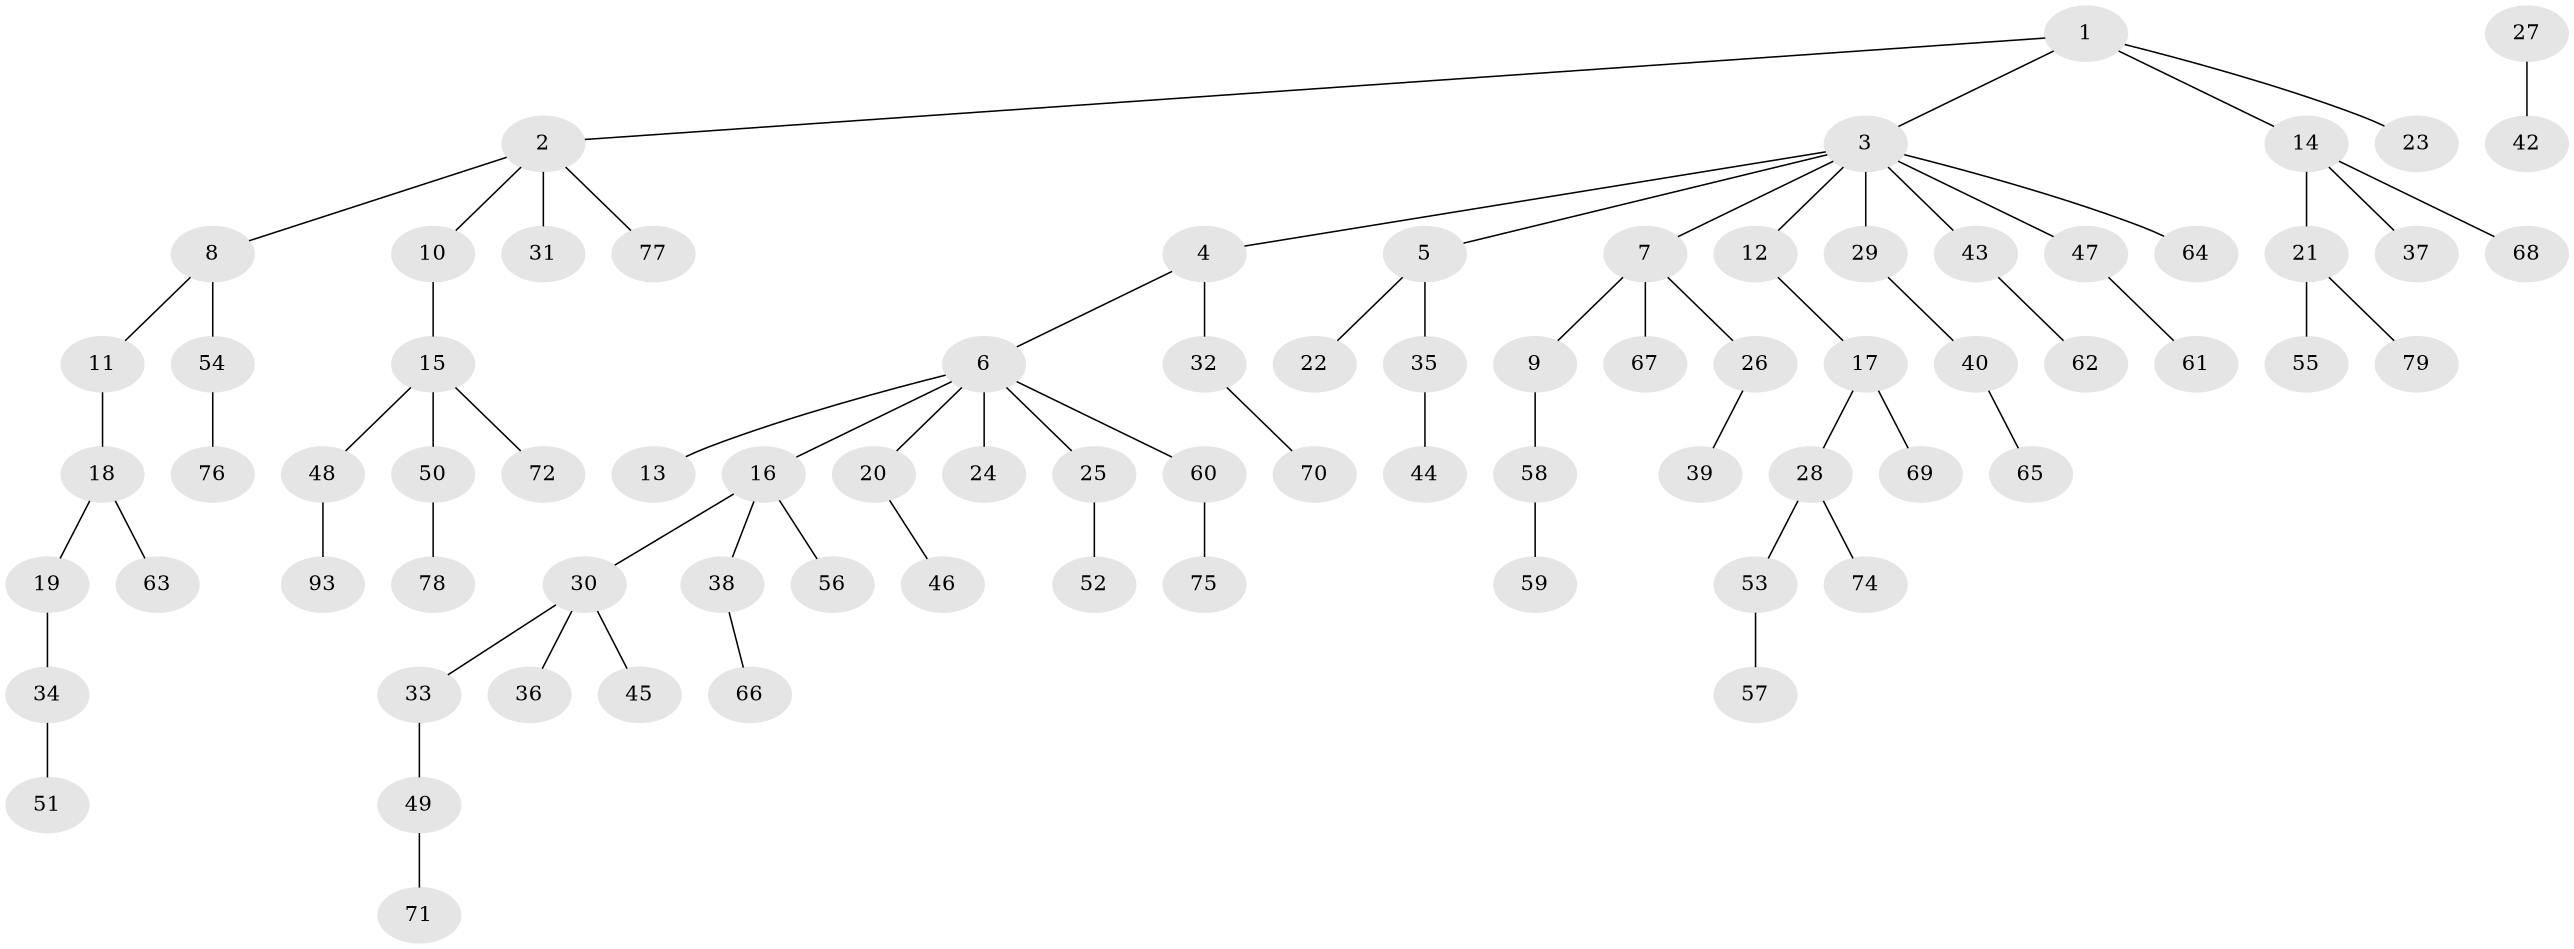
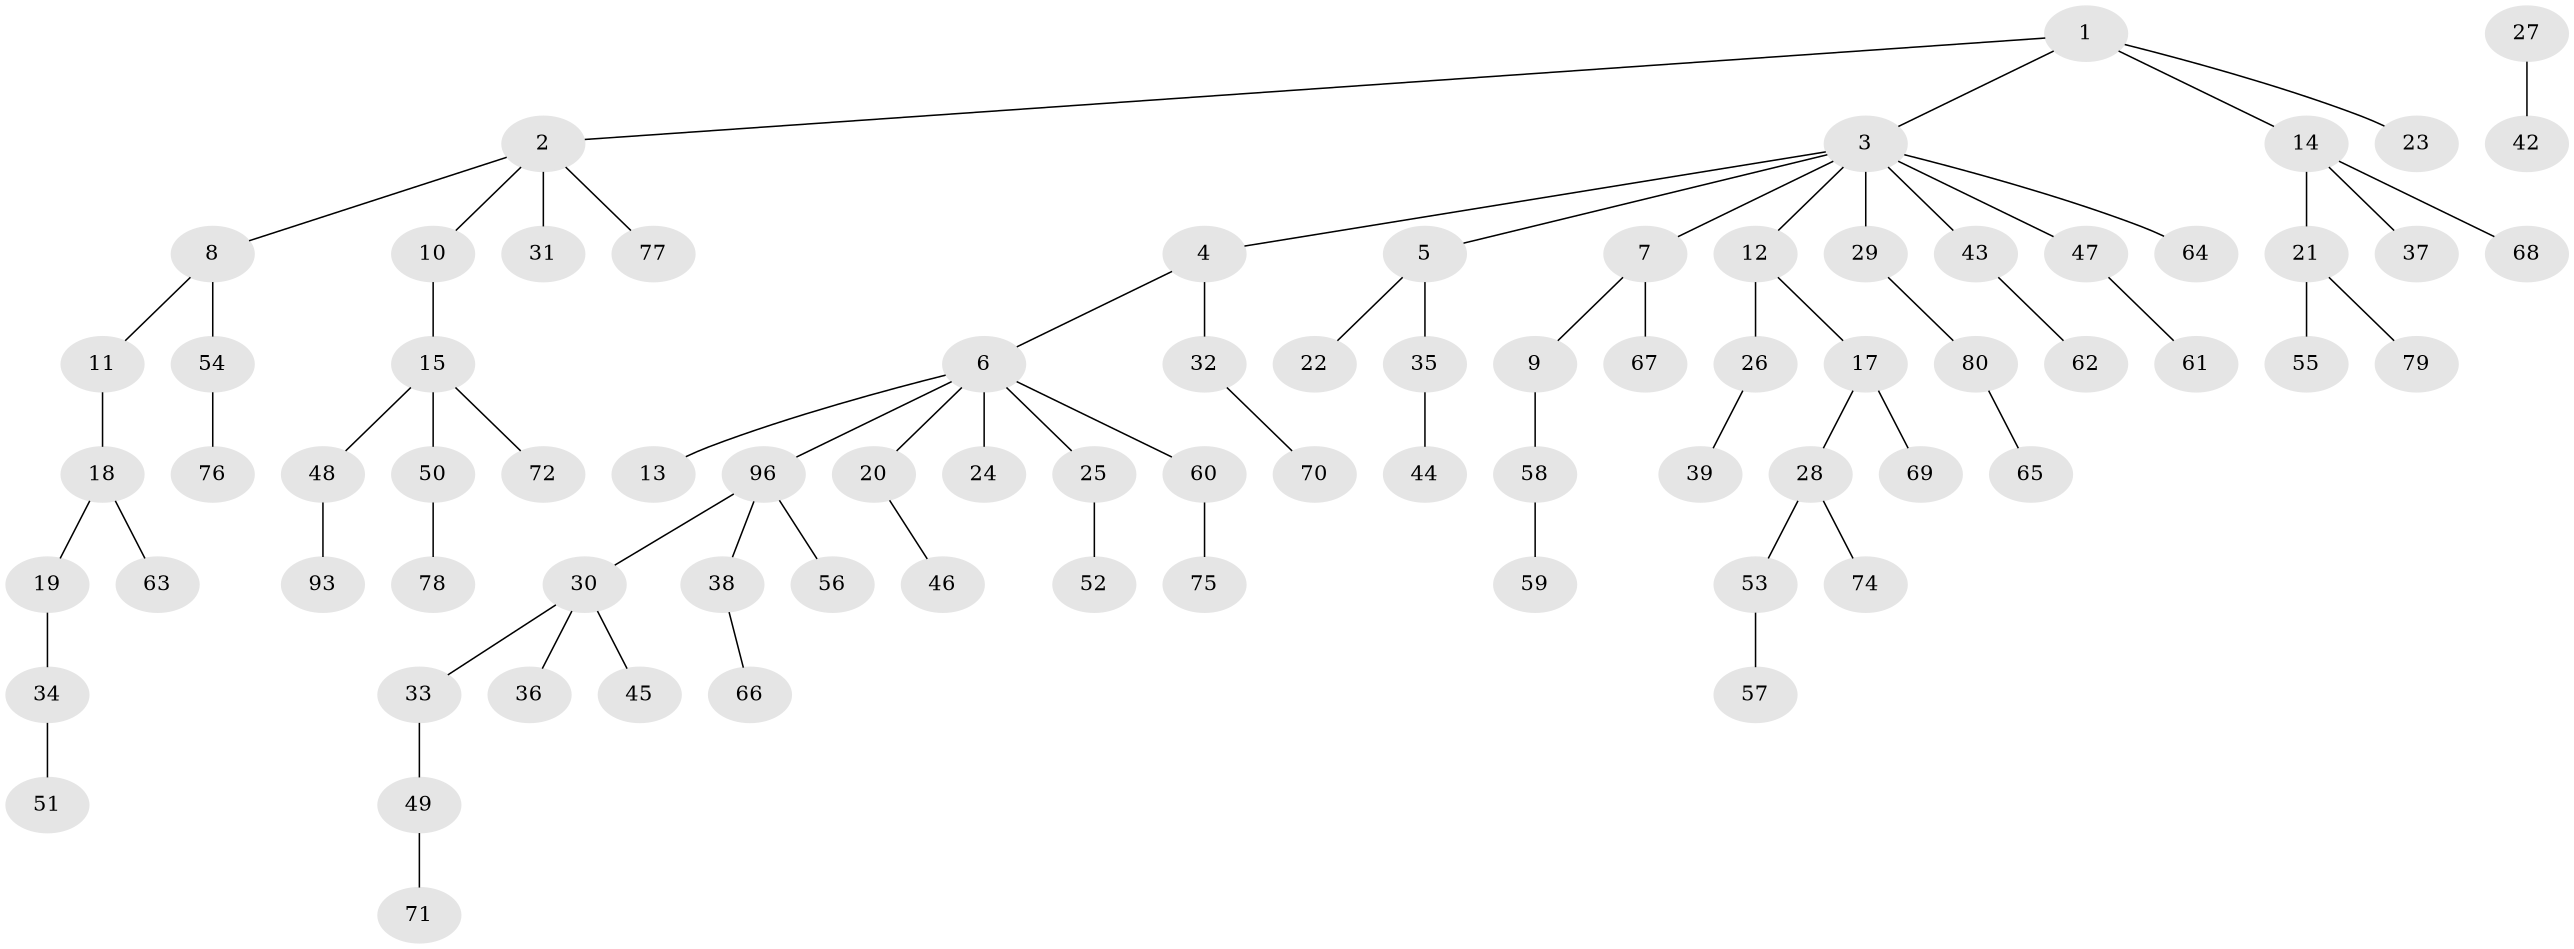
(1700, 309) -> (1756, 309)
(1976, 364) -> (1976, 364)
(764, 474) -> (764, 474)
